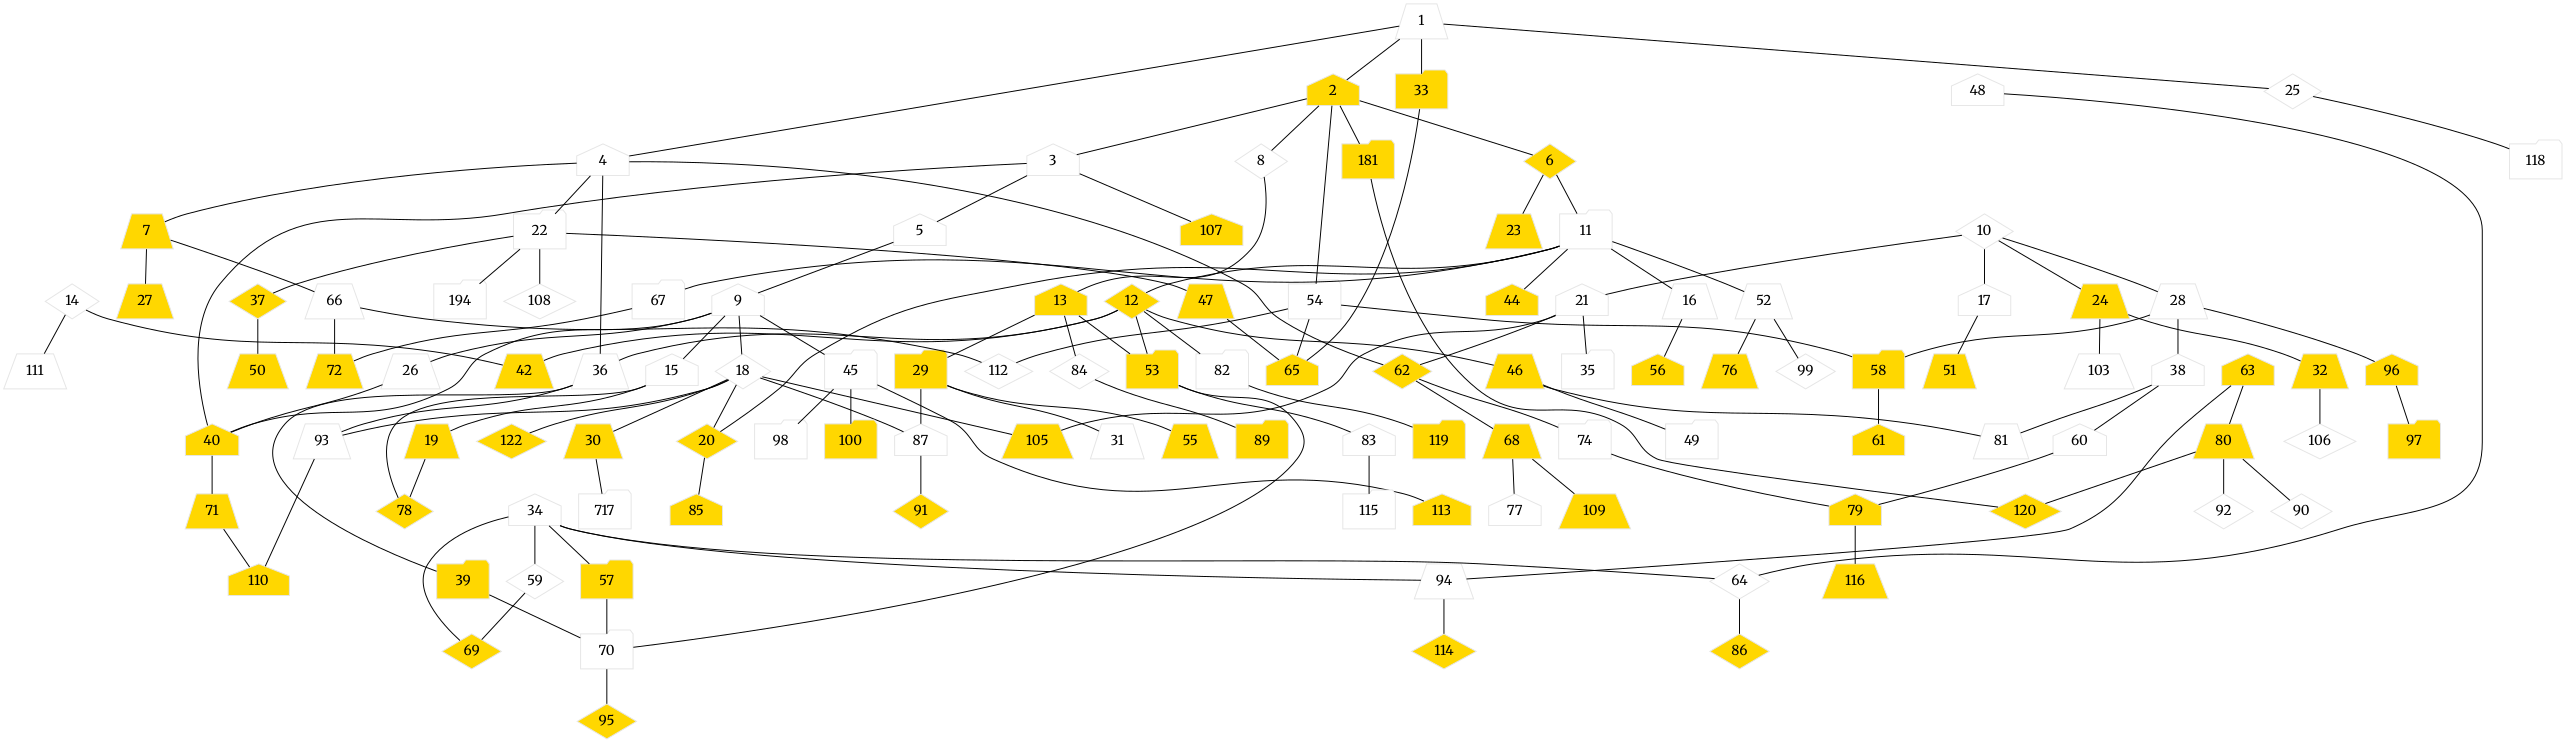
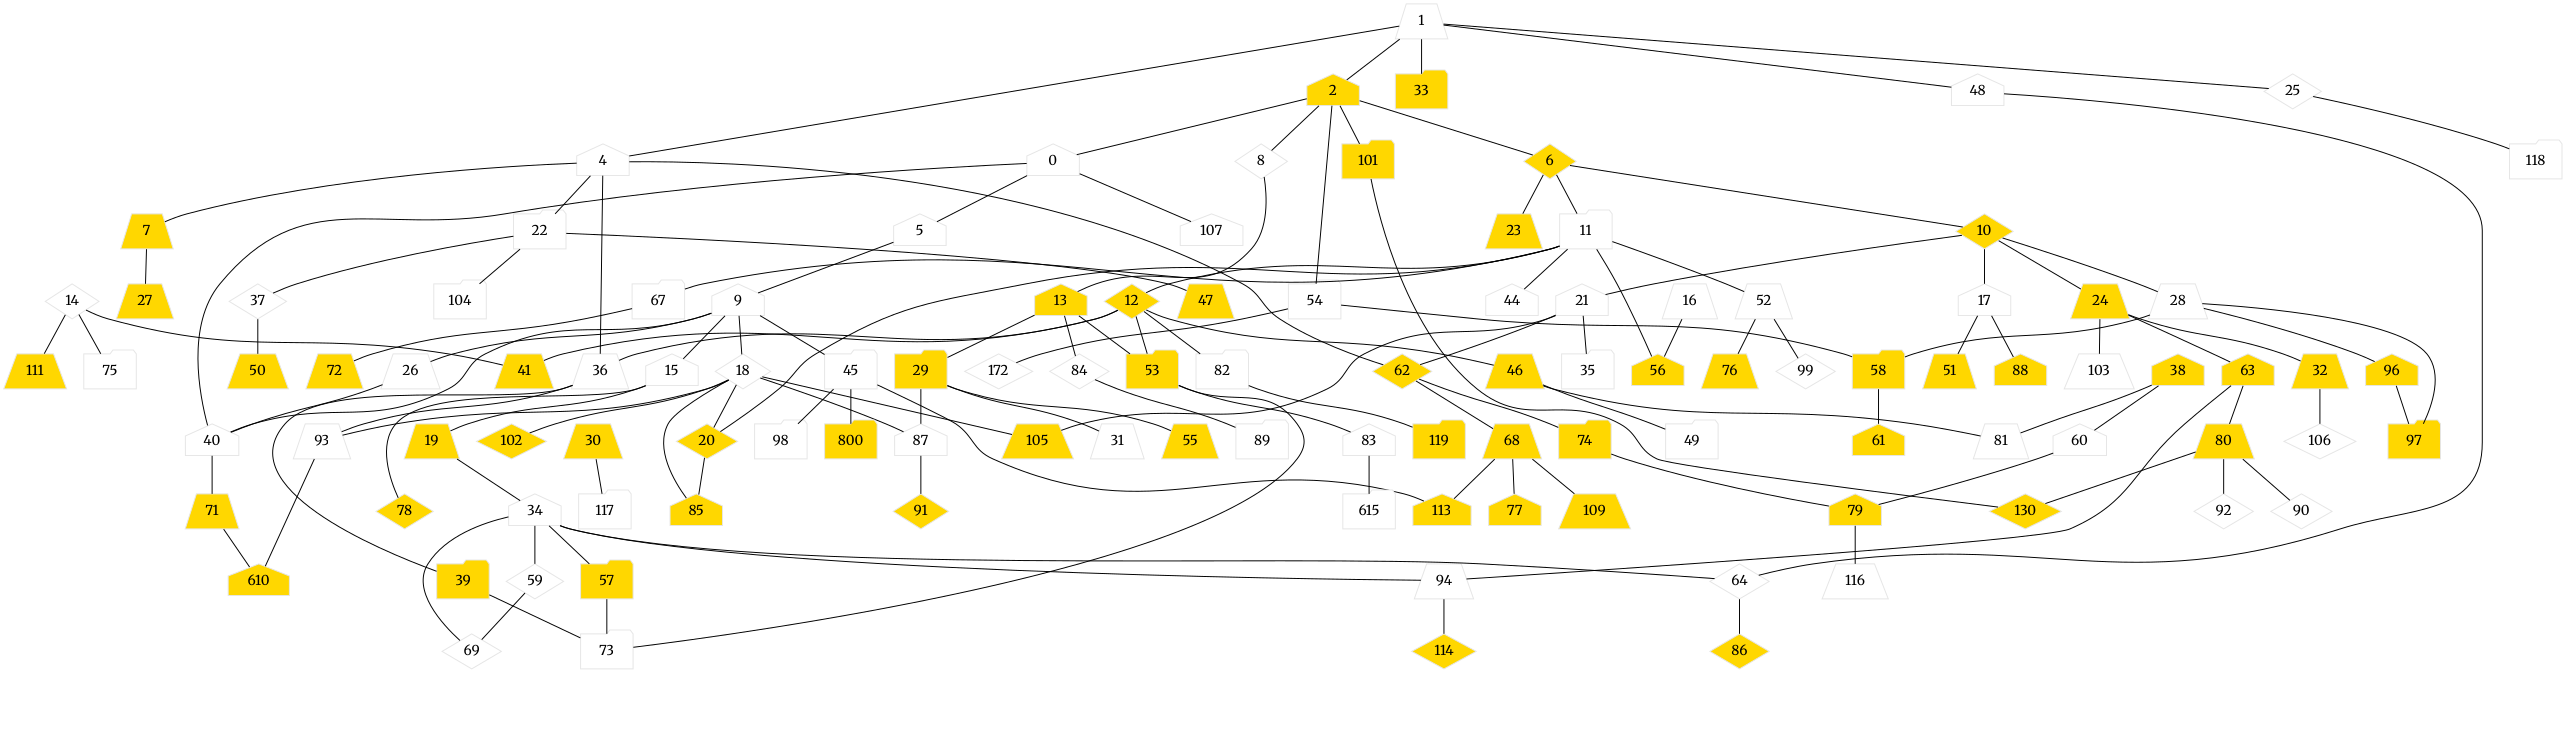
none -> (1698, 56)
(1053, 161) -> (1053, 161)
(1368, 161) -> (1368, 161)
none -> (1766, 196)
(1212, 231) -> (1212, 231)
(1984, 231) -> (1984, 231)
(1642, 269) -> (1626, 302)
(258, 301) -> (258, 301)
(335, 301) -> none
(460, 301) -> (460, 301)
(540, 301) -> none
(1512, 301) -> (1512, 301)
(2178, 336) -> (2354, 323)
none -> (2179, 338)
(35, 371) -> (35, 371)
none -> (110, 371)
(524, 371) -> (524, 371)
(999, 371) -> (999, 371)
(1292, 371) -> none
none -> (2020, 371)
(2178, 371) -> (2178, 371)
(668, 407) -> (667, 426)
(212, 441) -> (212, 441)
(512, 441) -> (512, 441)
(851, 441) -> (851, 441)
(1262, 441) -> (1262, 441)
(1585, 441) -> (1585, 441)
(418, 478) -> (489, 480)
none -> (1474, 479)
(605, 511) -> (605, 511)
(1369, 511) -> (1369, 511)
(1515, 511) -> (1515, 511)
(2025, 511) -> (2025, 511)
(259, 581) -> (259, 581)
(1855, 581) -> (1855, 581)
(472, 651) -> (472, 651)
(607, 651) -> (607, 651)
(607, 721) -> none
